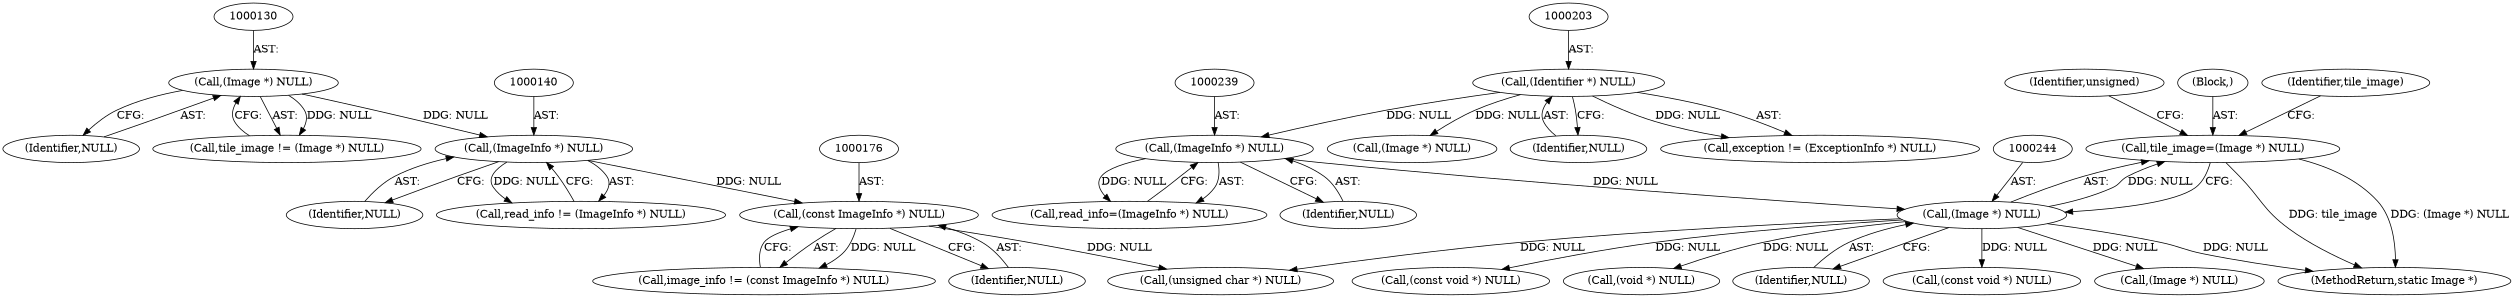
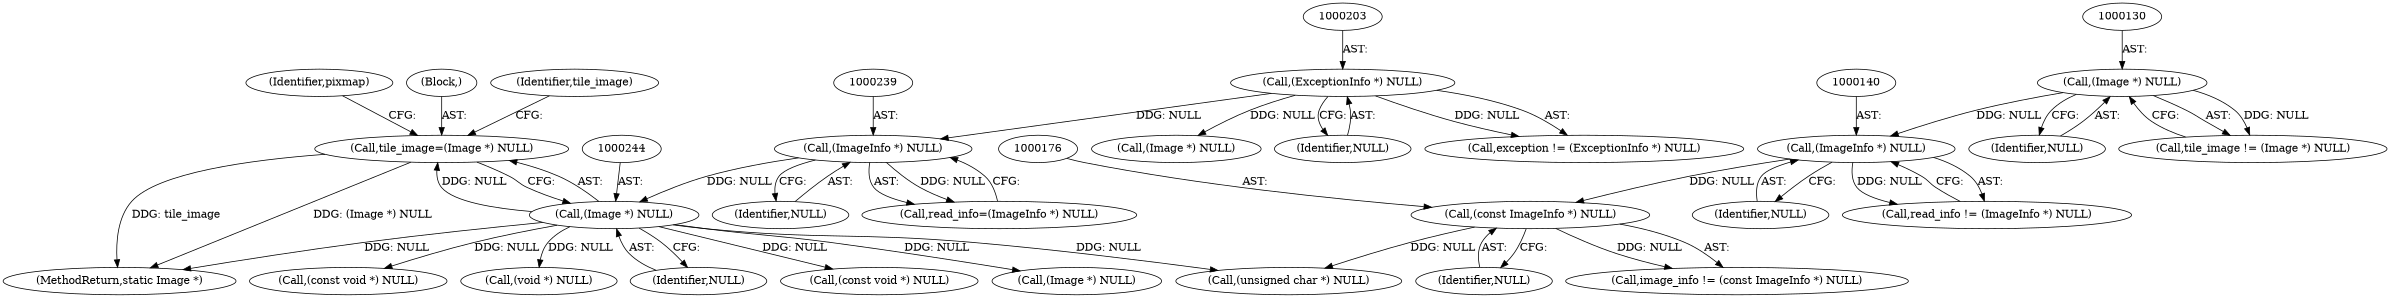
(1569, 83) -> (1343, 83)
(2084, 83) -> (319, 83)
(765, 241) -> none
